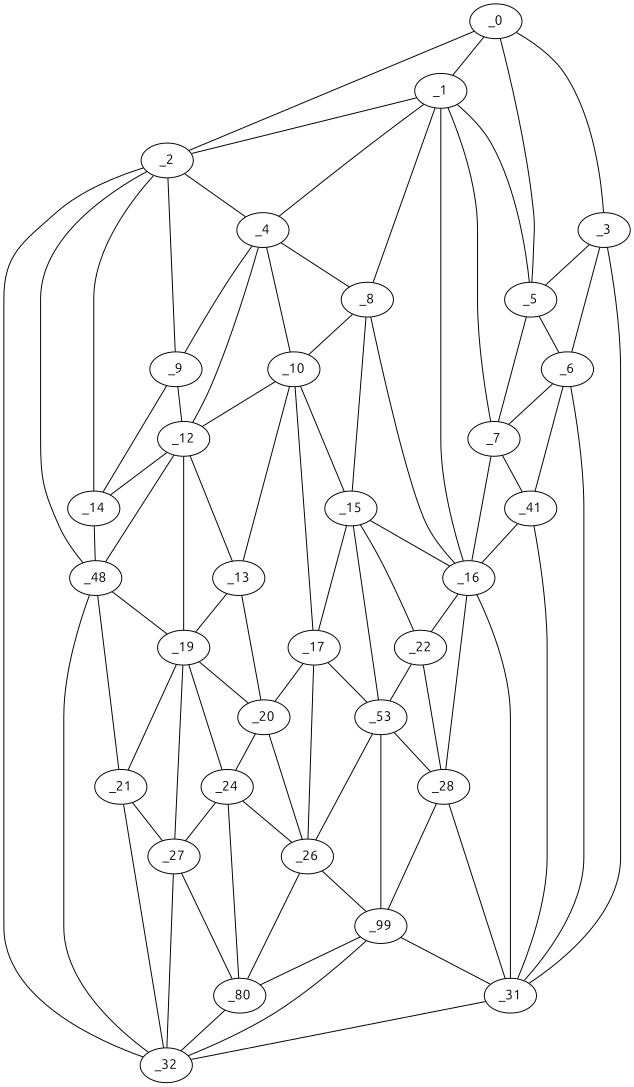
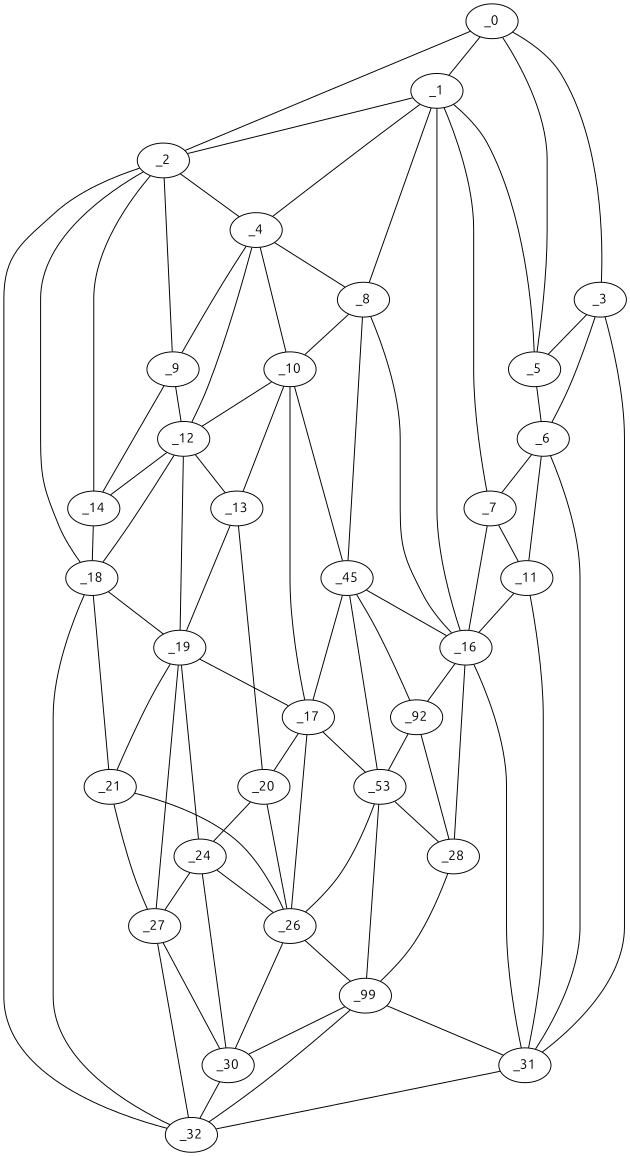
(512, 369) -> none
(351, 508) -> (347, 578)
(531, 508) -> (527, 578)
(96, 578) -> (92, 578)
(420, 648) -> (417, 717)
(224, 683) -> (244, 682)
(477, 891) -> none
(144, 926) -> (229, 834)
(240, 996) -> (228, 1065)
